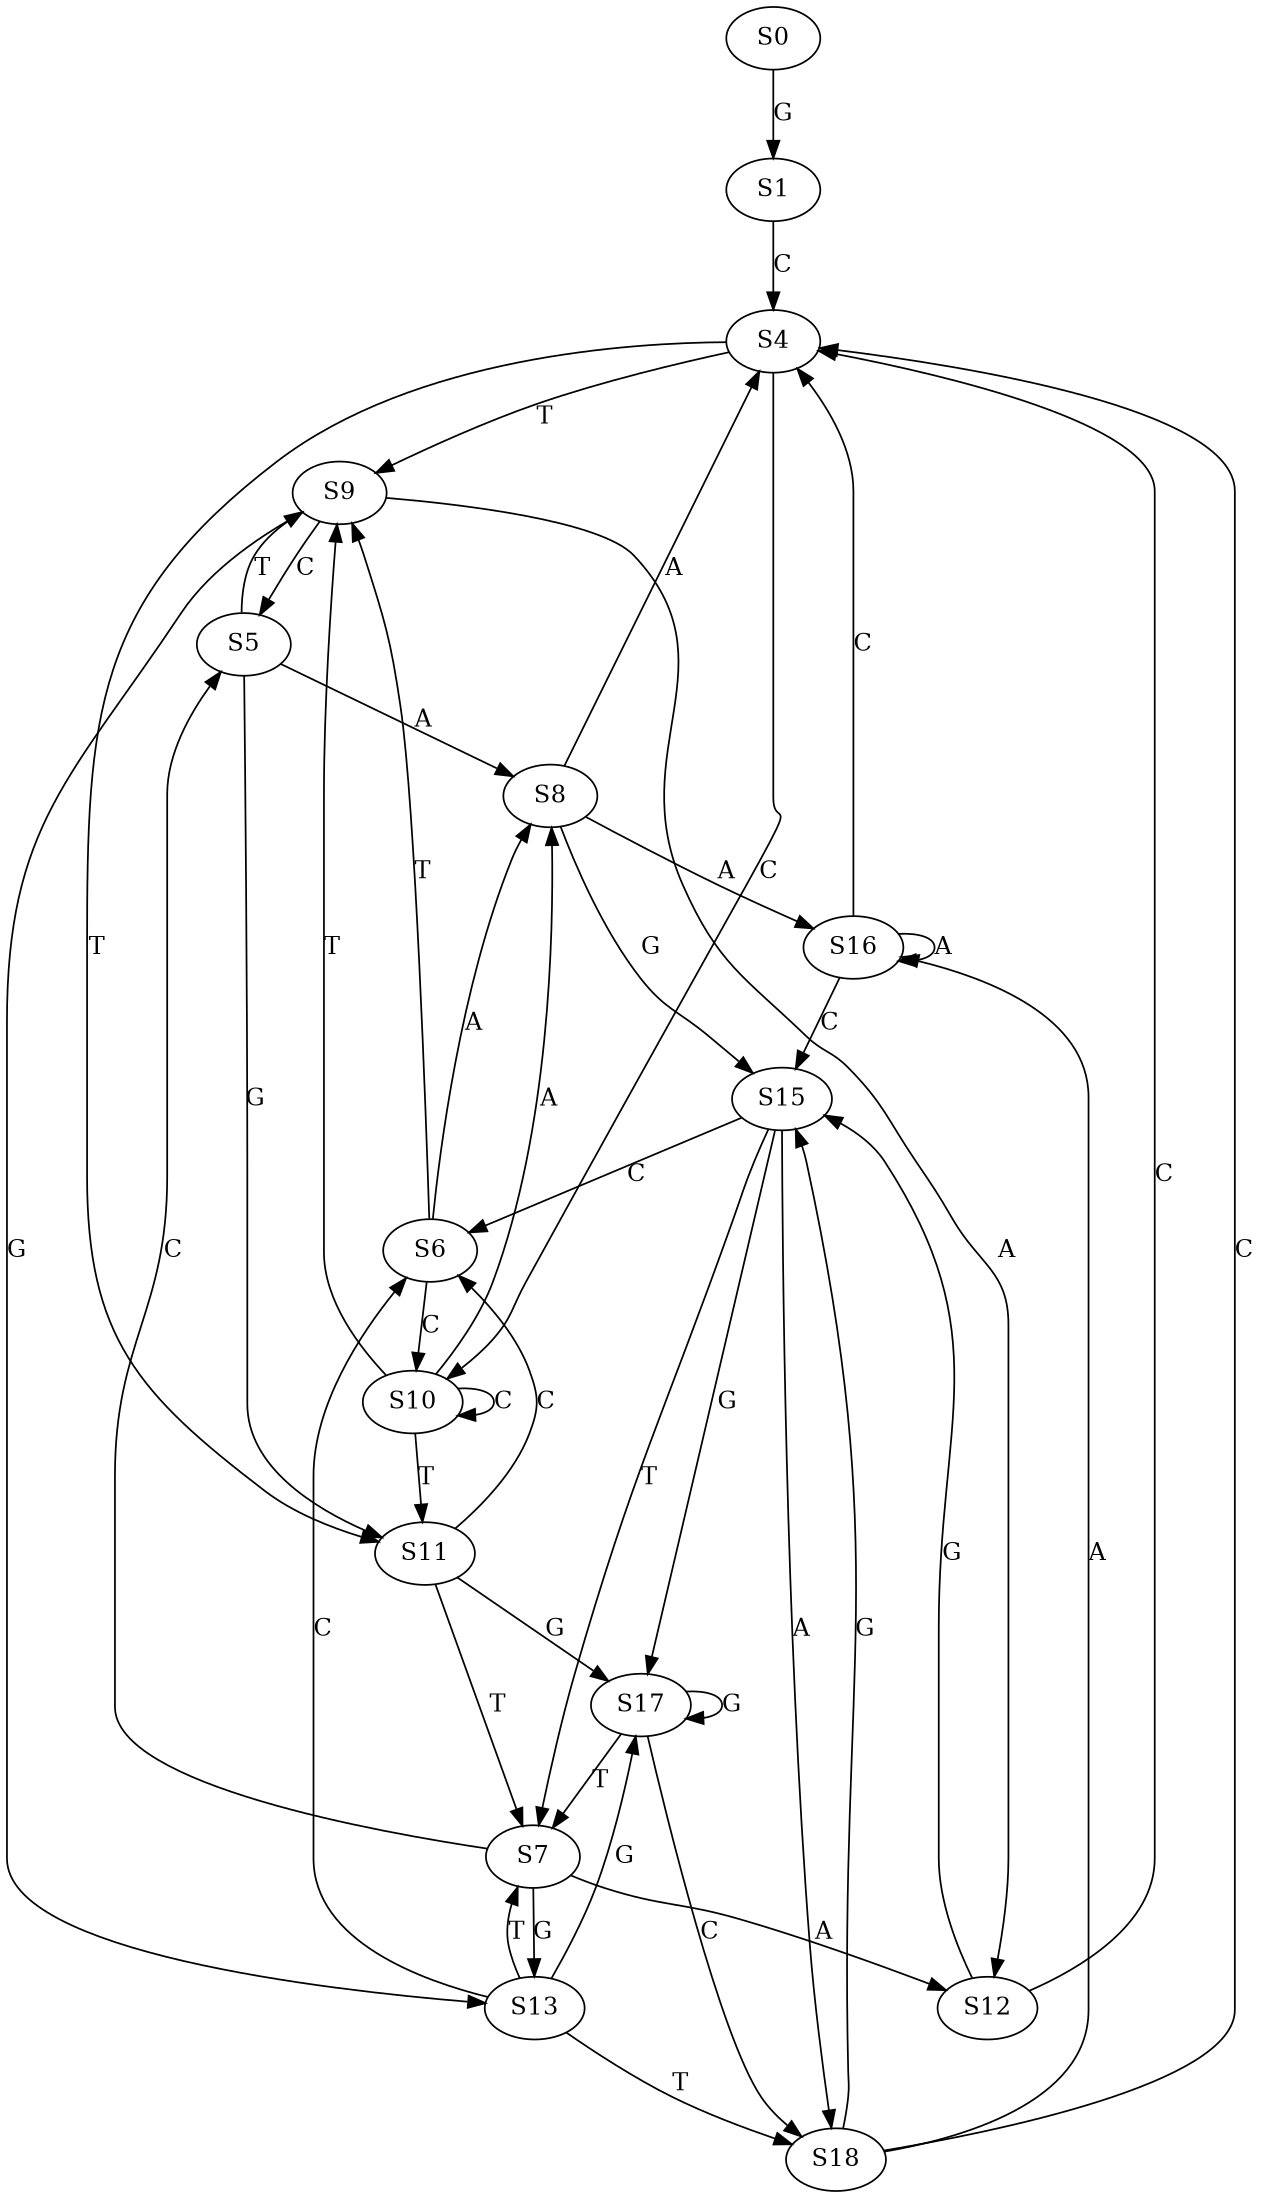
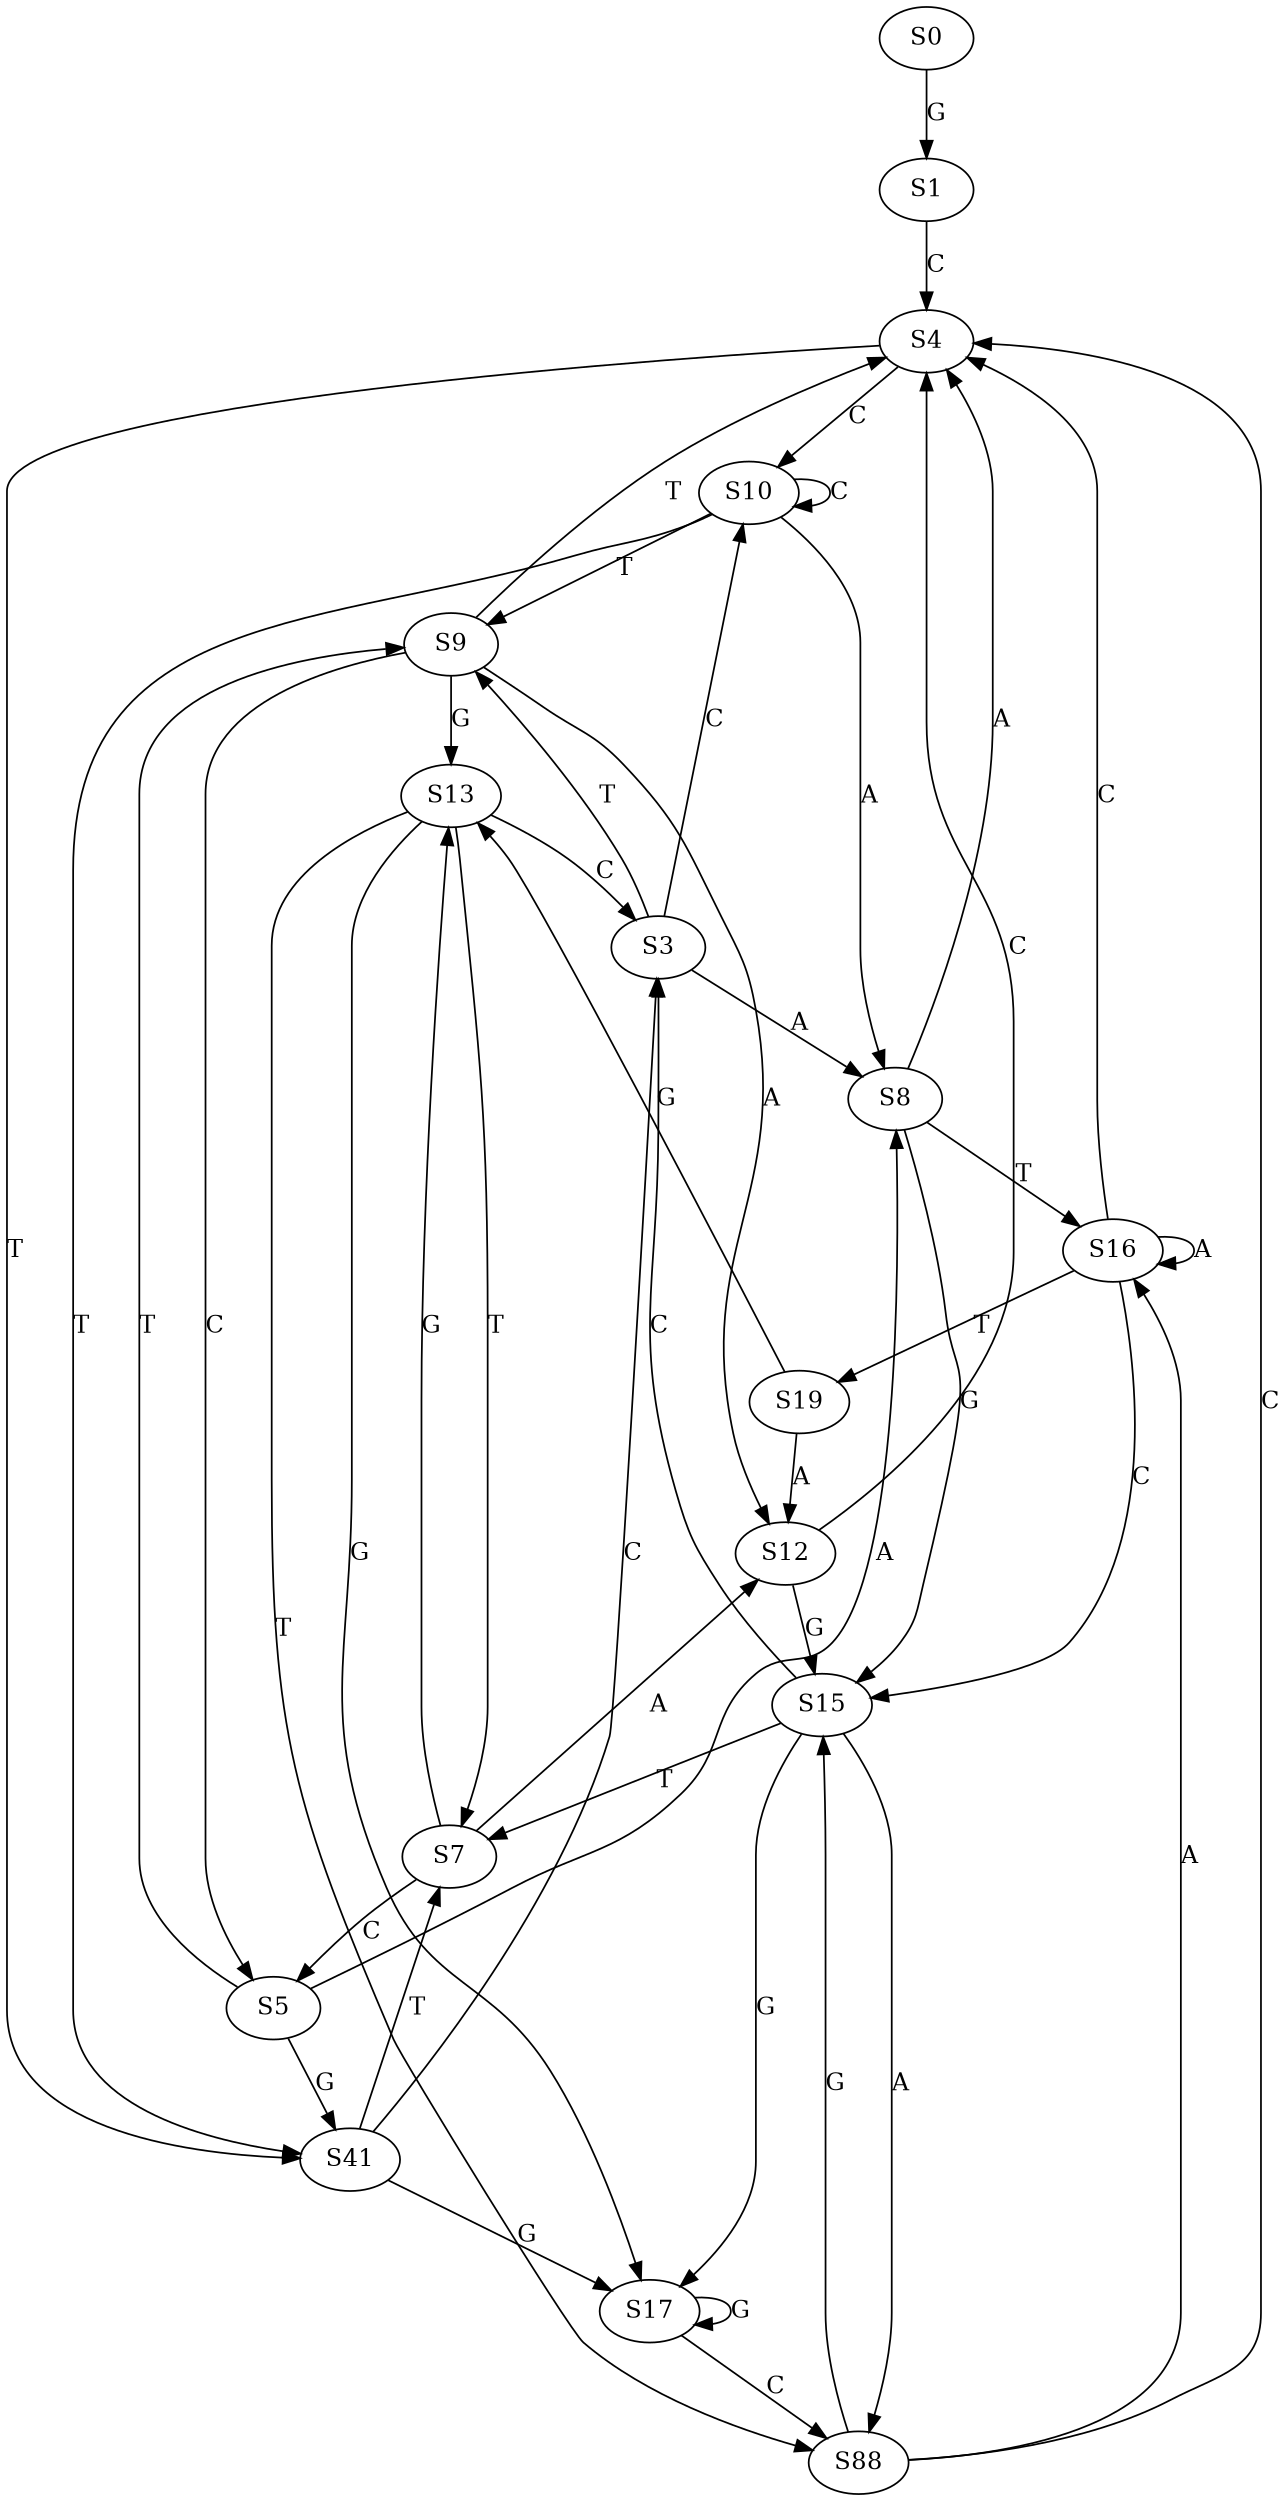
(556, 397) -> (657, 467)
(726, 872) -> (1024, 1175)
(430, 1251) -> (658, 947)
none -> (799, 1402)
(425, 1554) -> (350, 2160)
(592, 1774) -> none
(836, 2160) -> (859, 2463)
